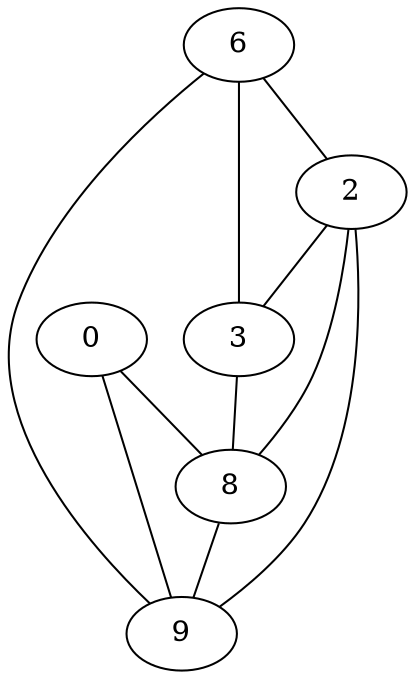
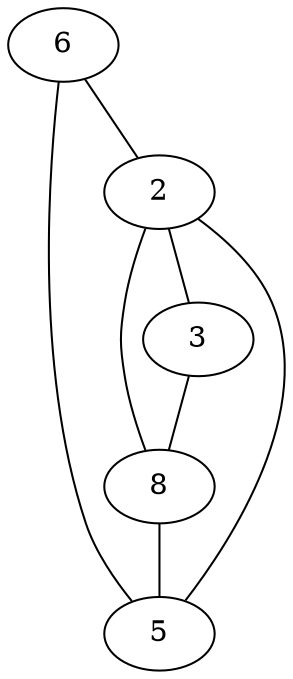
(239, 192) -> none
(92, 339) -> none
(182, 634) -> (159, 634)
